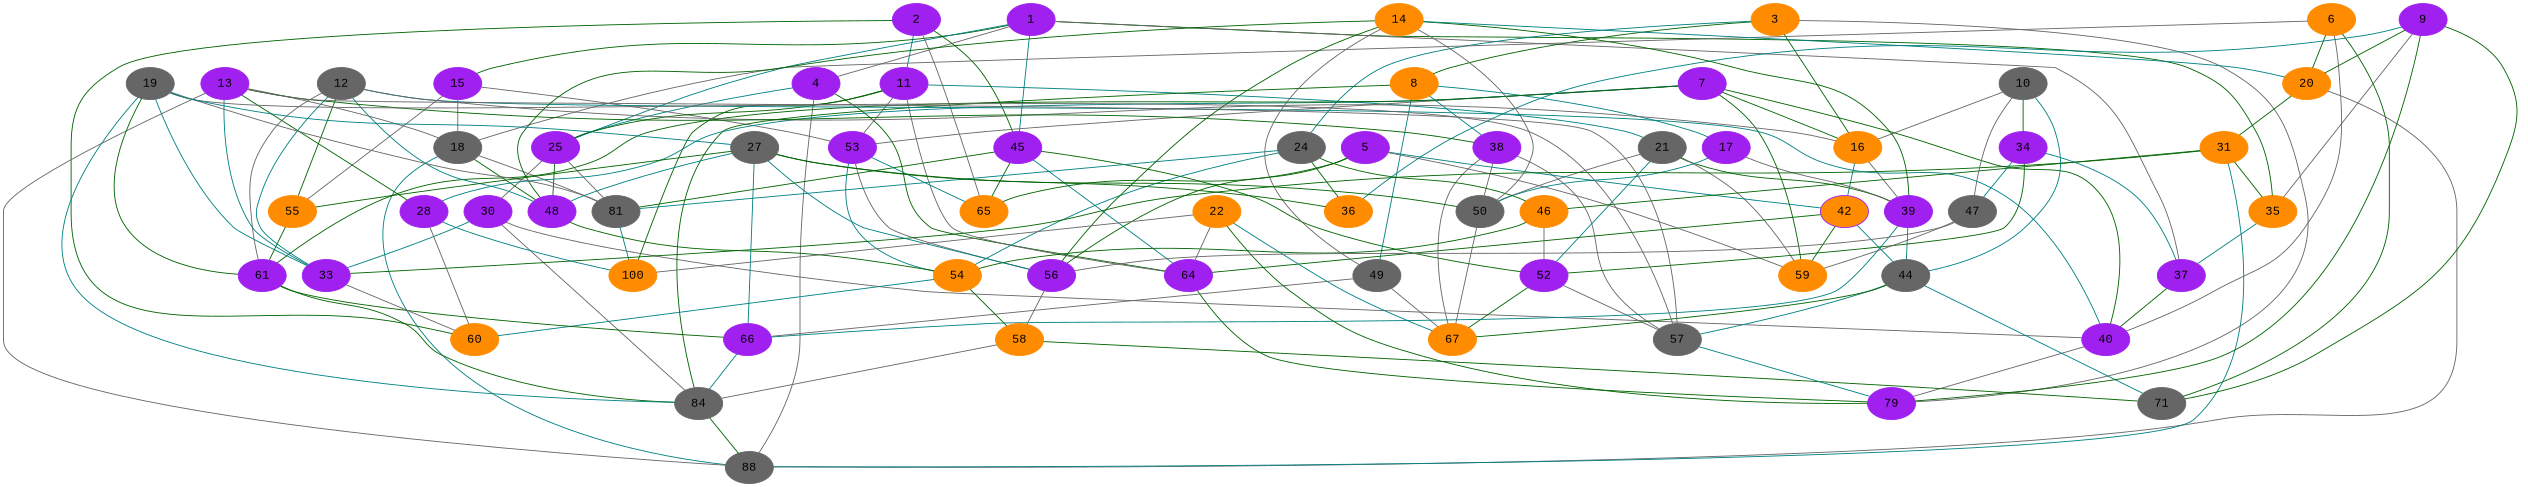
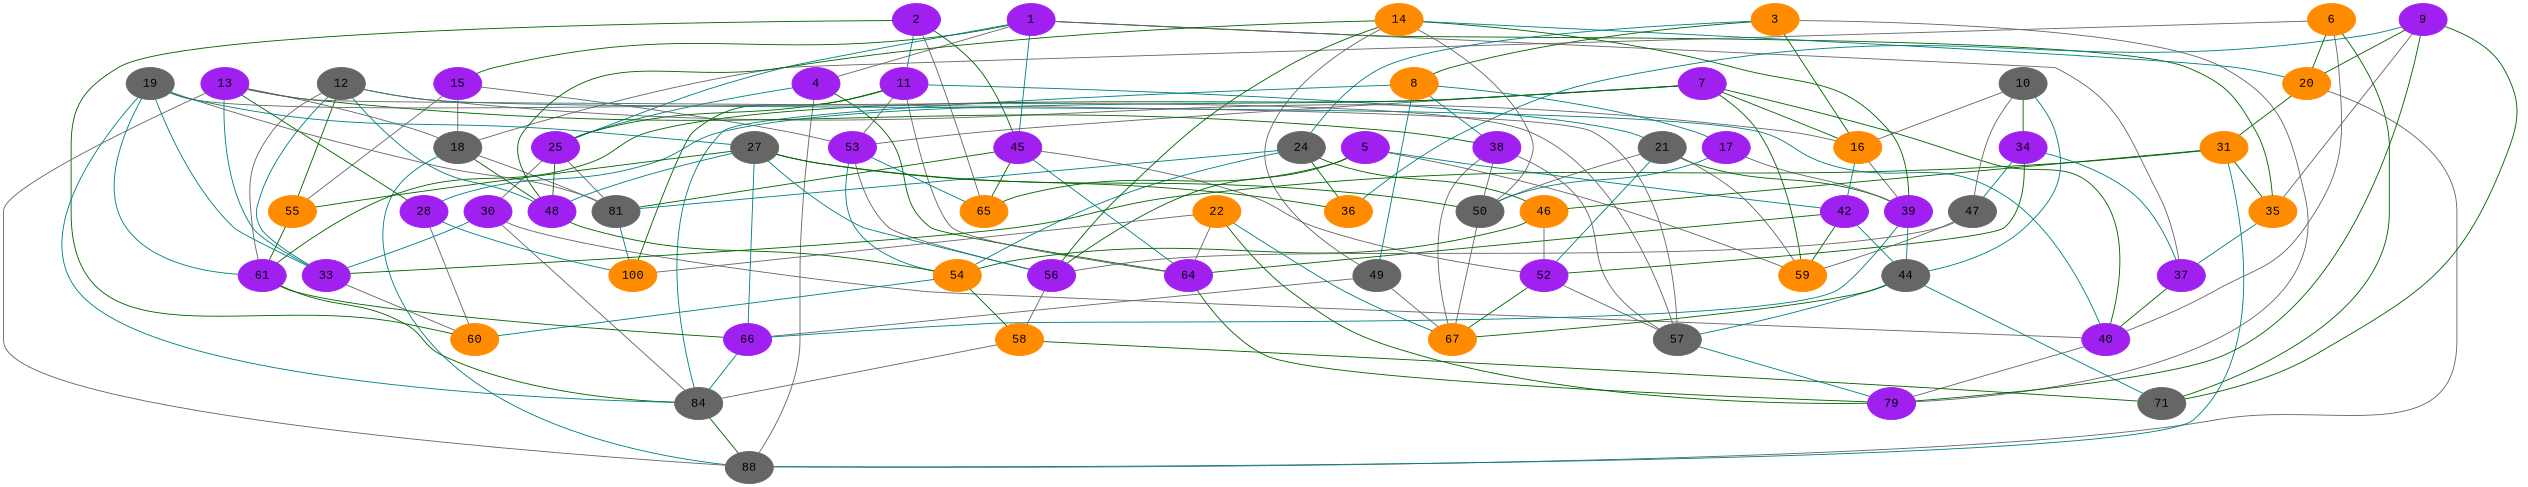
(1109, 97) -> (1109, 97)
(1281, 211) -> (1281, 211)
(1844, 212) -> (1844, 212)
(124, 222) -> (124, 222)
